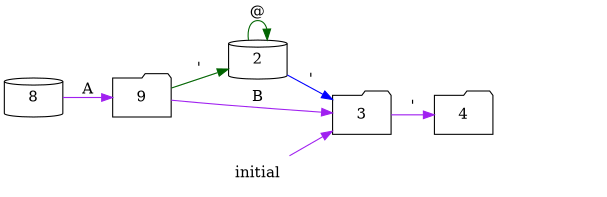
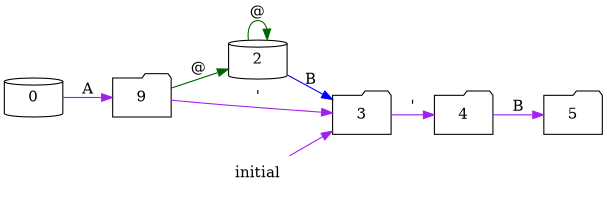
(199, 69) -> (199, 69)
(311, 80) -> (311, 80)
(258, 97) -> (258, 97)
(34, 98) -> (34, 98)
none -> (573, 115)
